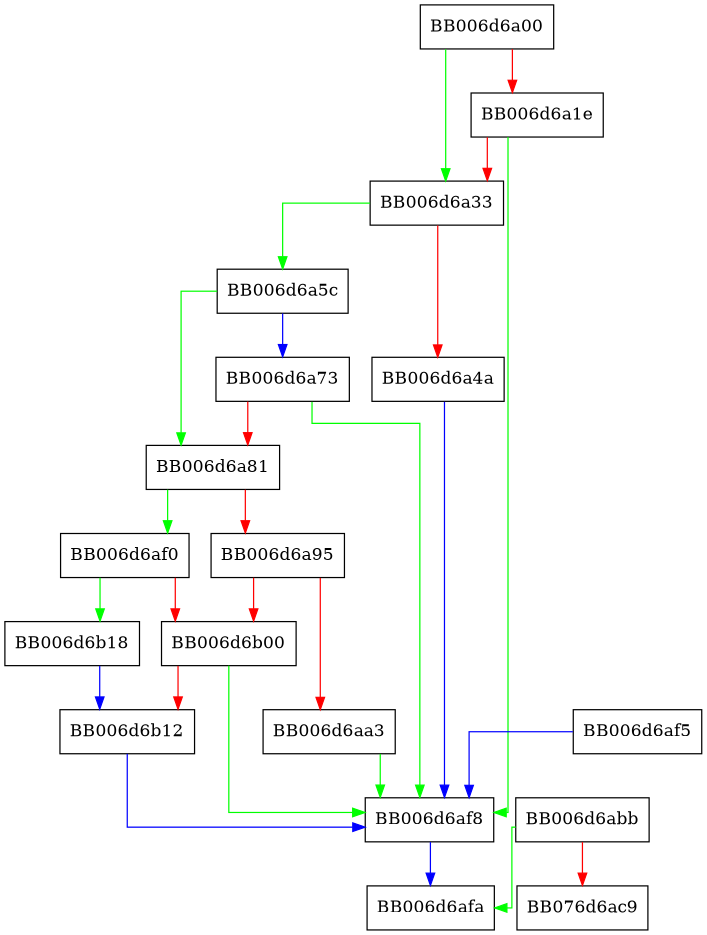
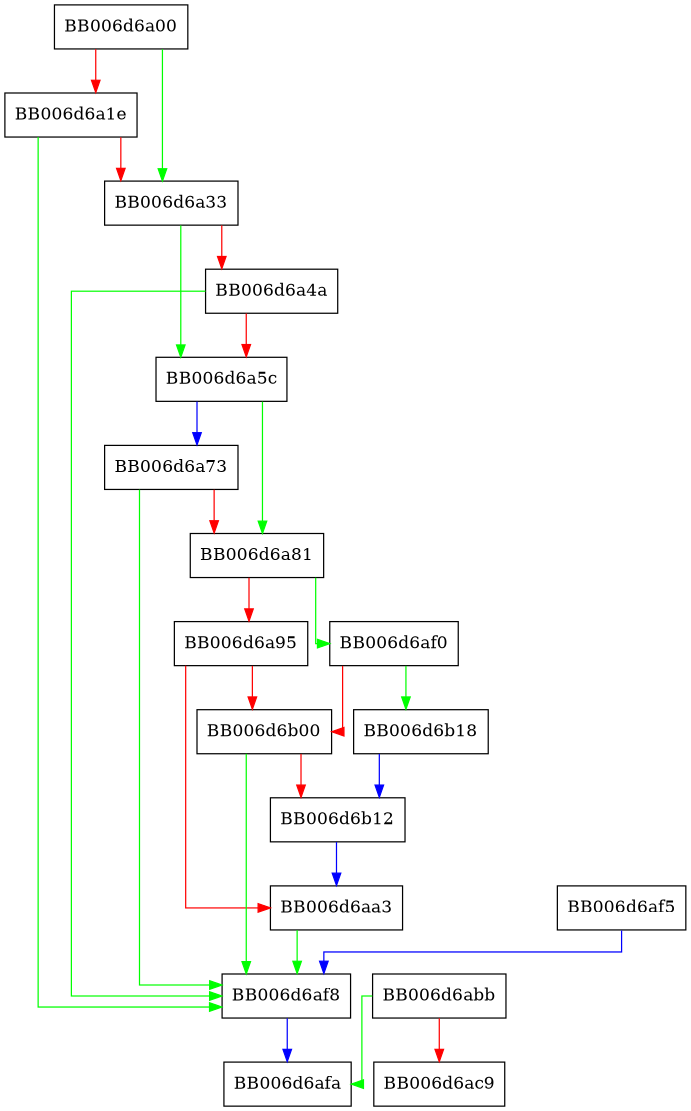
none -> (246, 329)
(444, 593) -> (71, 646)
(203, 827) -> (336, 858)
(582, 908) -> (439, 1084)
